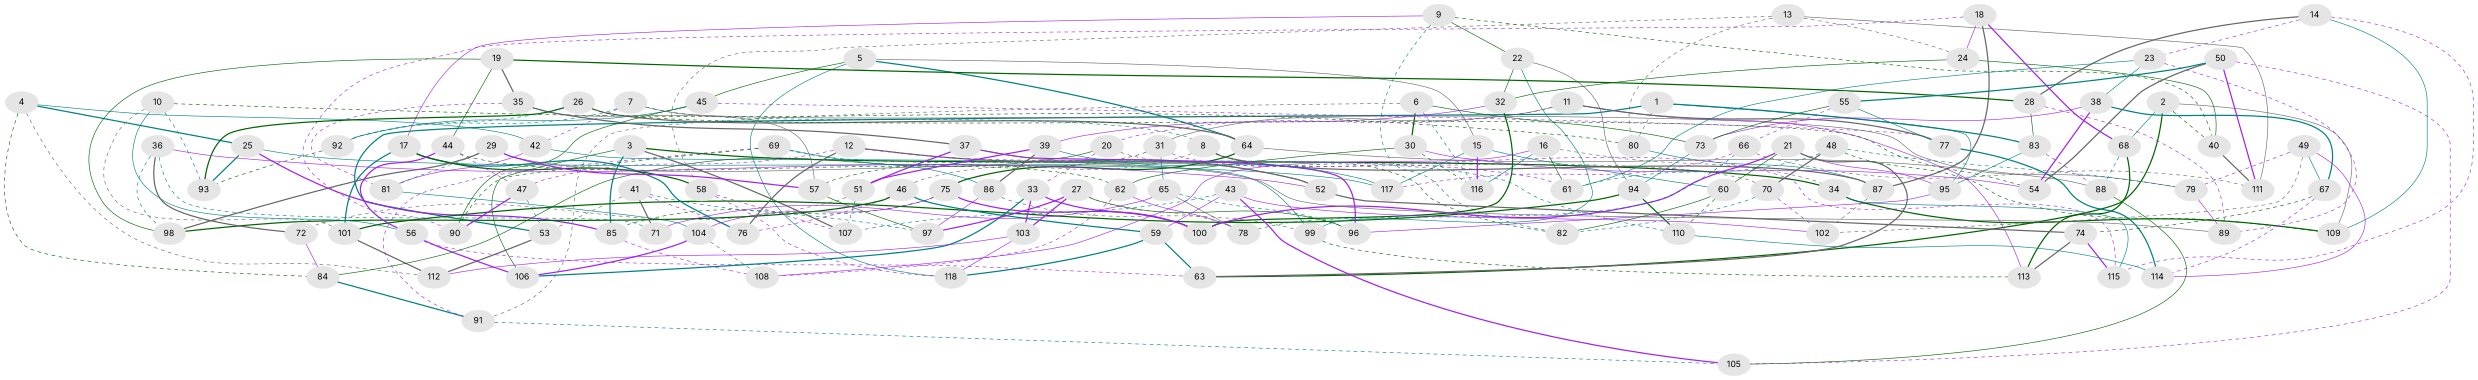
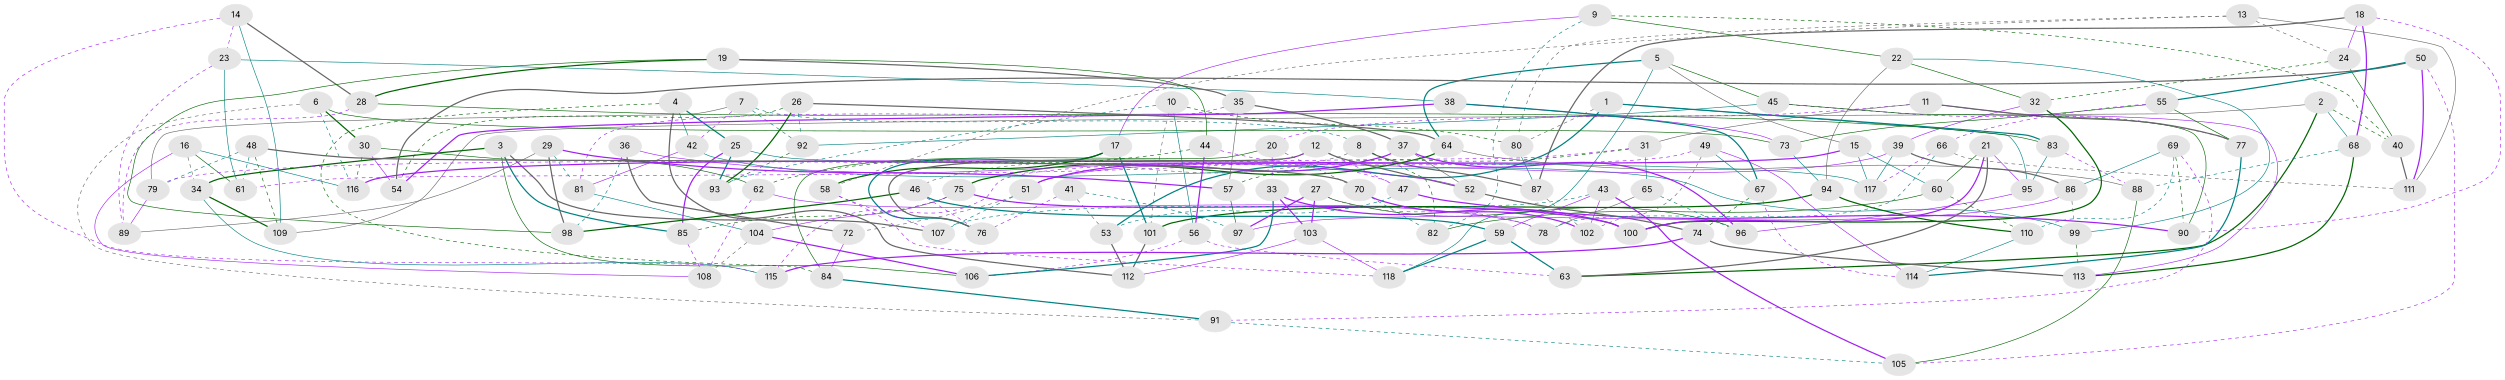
(1730, 71) -> (2148, 86)
(1895, 124) -> (2204, 126)
(914, 172) -> (1462, 168)
(1795, 212) -> (1473, 212)
(656, 234) -> none
(466, 257) -> (1125, 256)
(191, 258) -> (833, 212)
